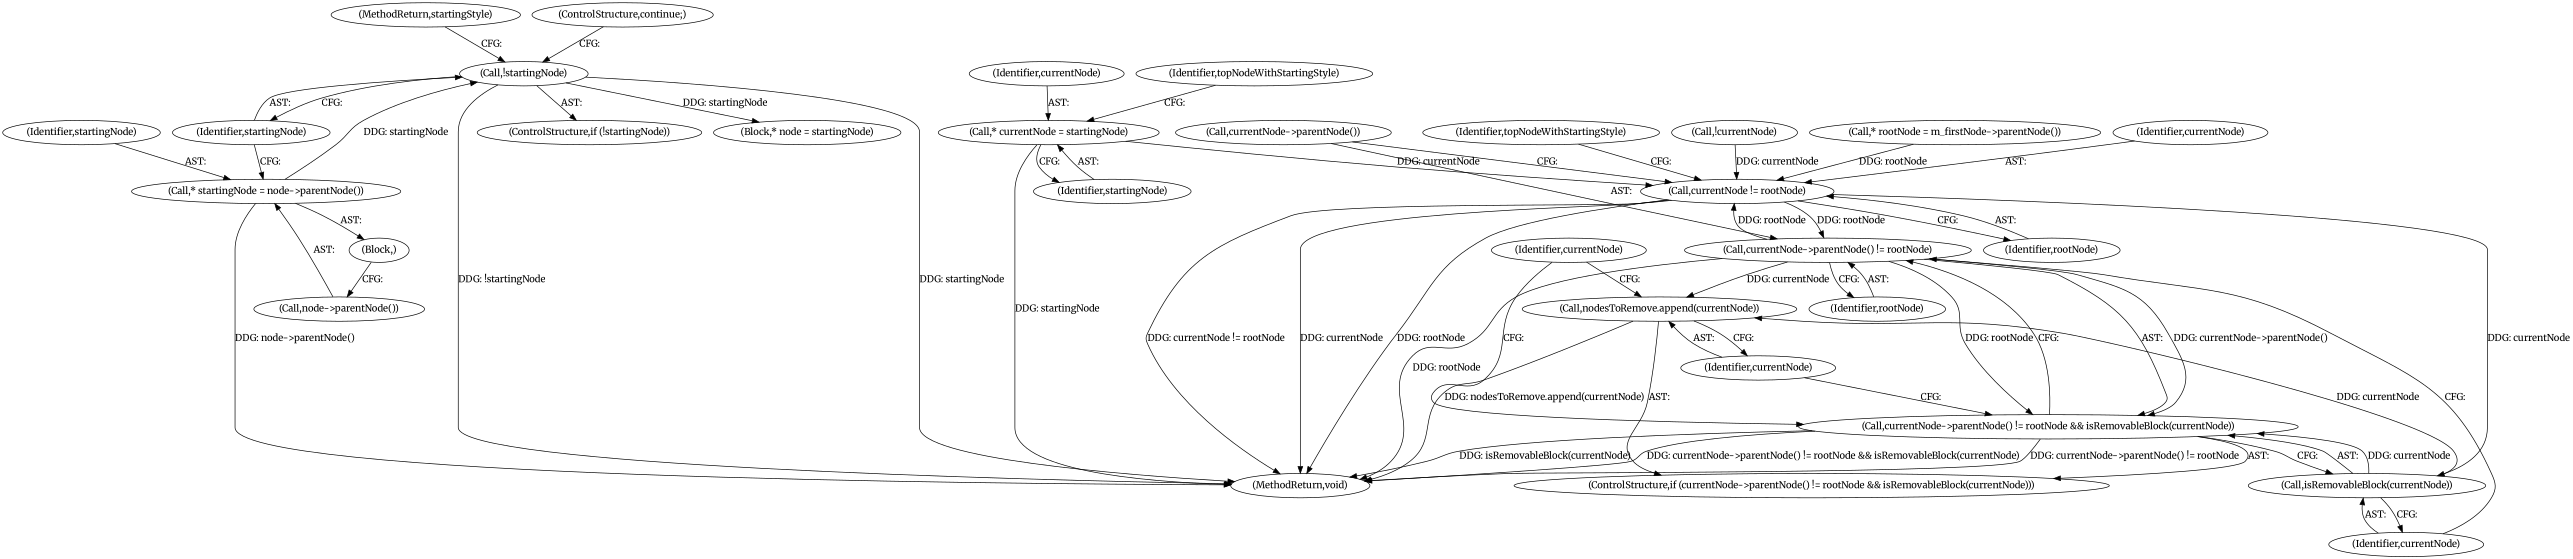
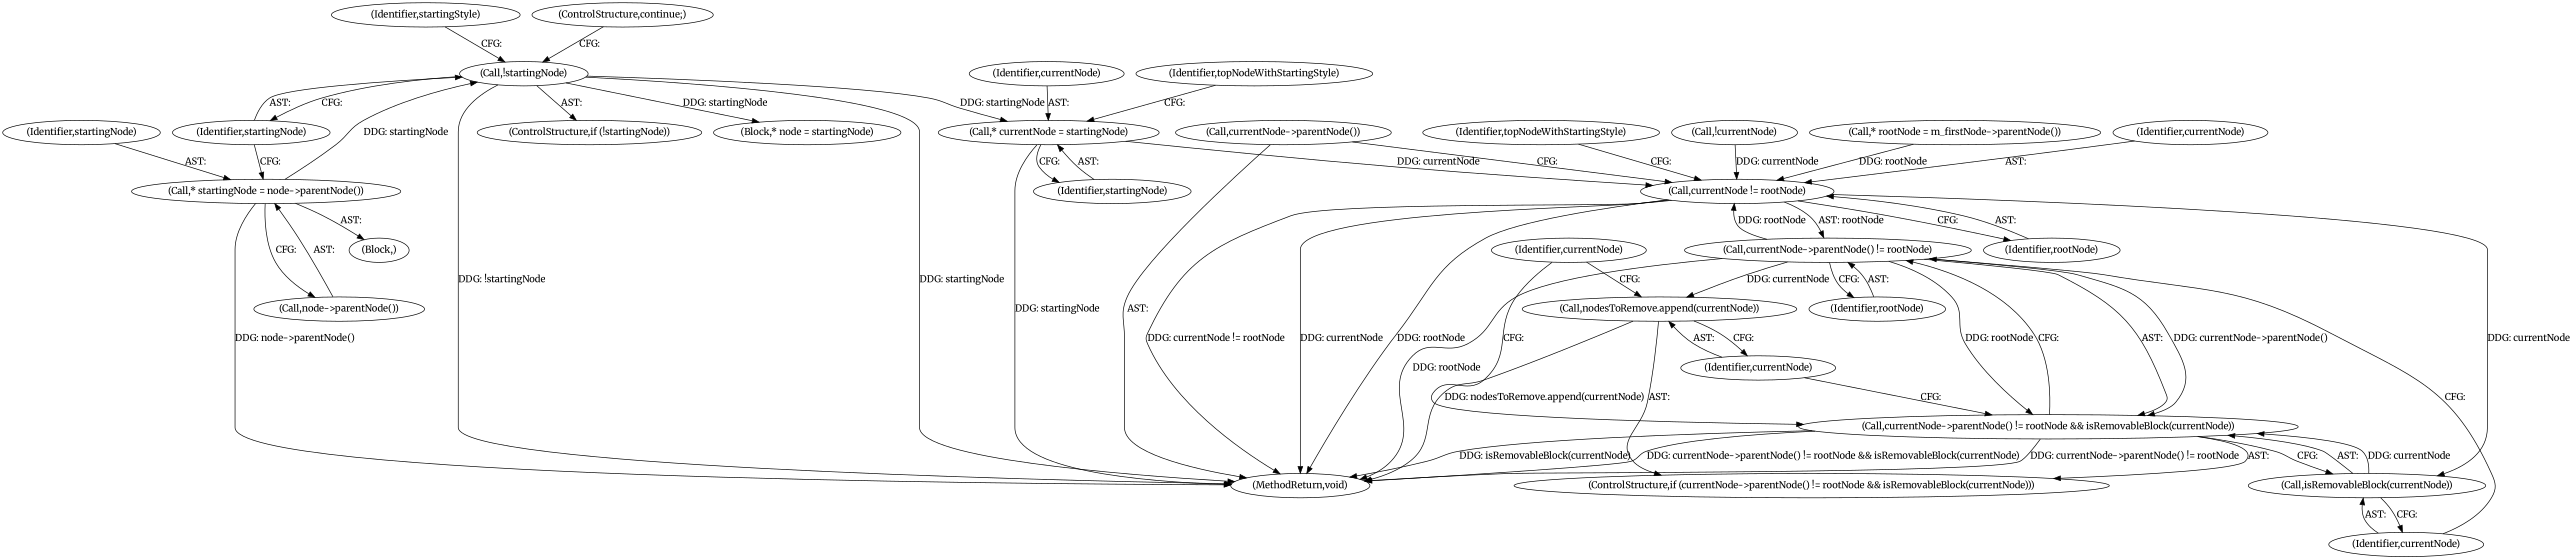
(426, 15) -> (426, 15)
none -> (796, 85)
(1551, 191) -> (1124, 322)
(1851, 221) -> (1851, 221)
(361, 277) -> (273, 256)
(2133, 348) -> none
